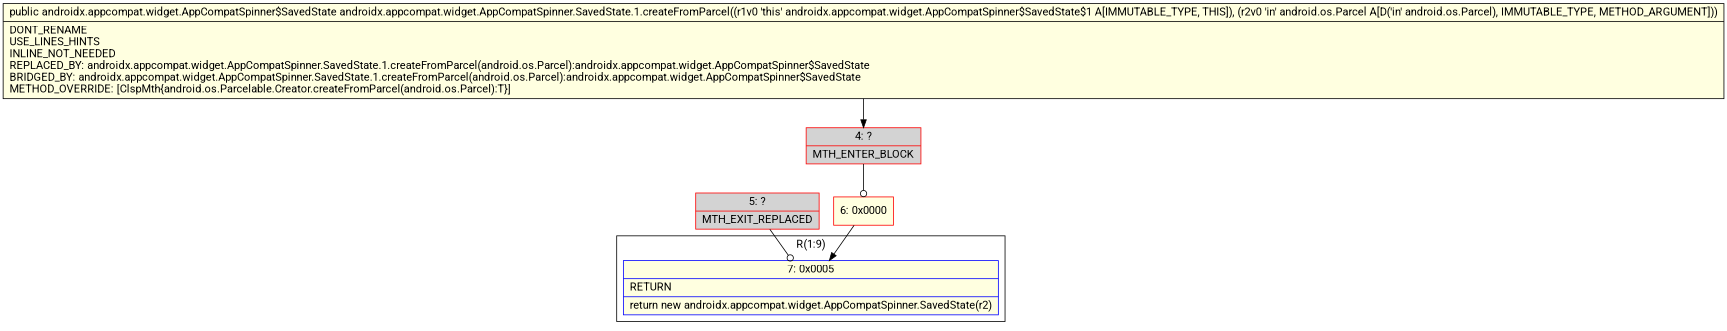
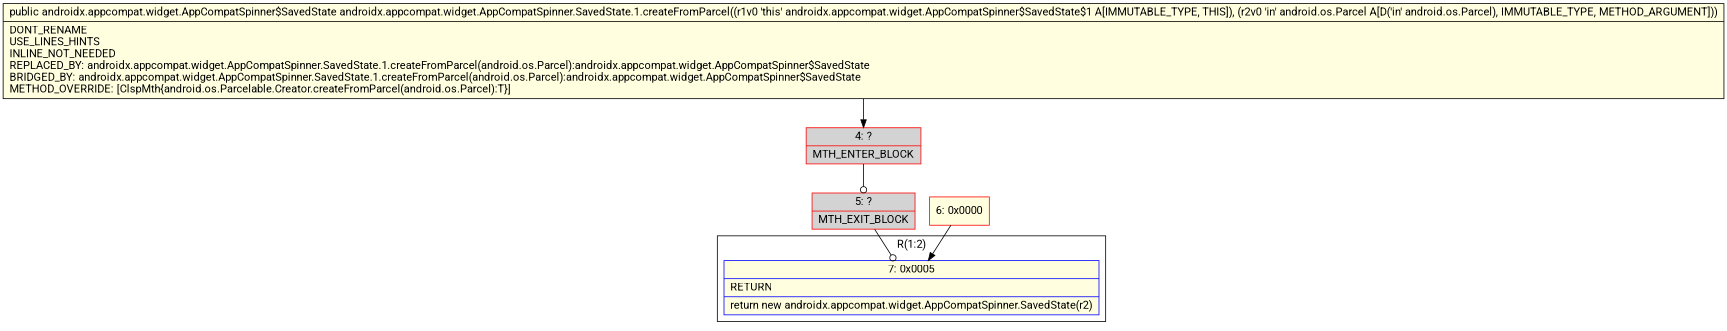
(864, 177) -> (864, 175)
(757, 220) -> (864, 220)
(811, 245) -> (911, 245)
